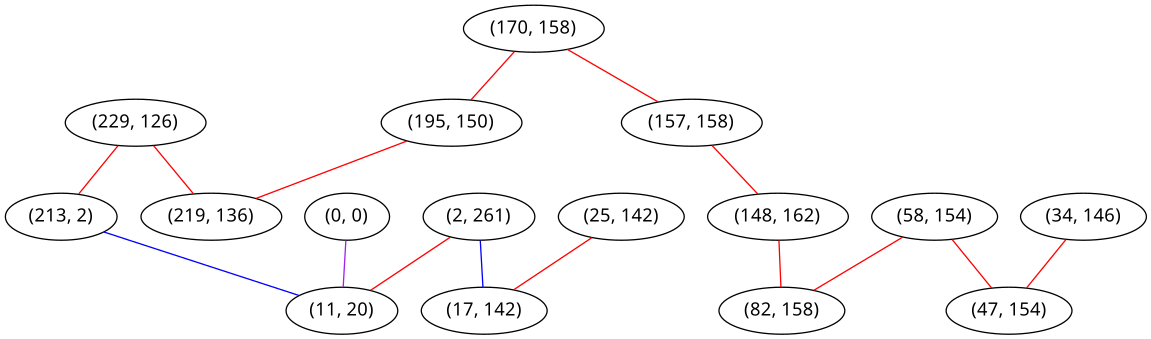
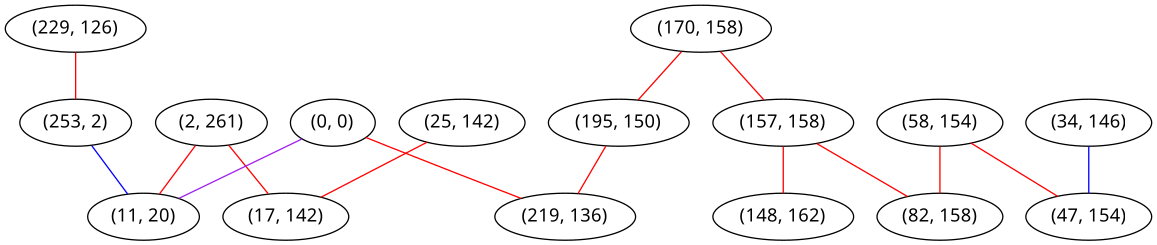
(174, 170) -> (443, 168)
(61, 217) -> (76, 123)
(482, 264) -> (251, 173)
(780, 264) -> (862, 170)
(1046, 264) -> (1089, 170)
